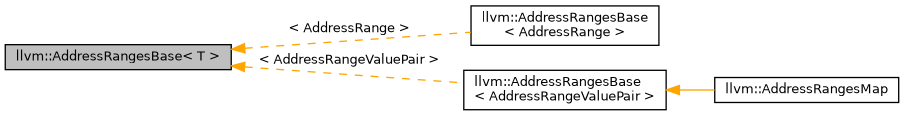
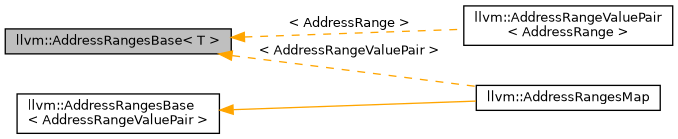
(565, 26) -> (568, 26)
(354, 75) -> (354, 71)
